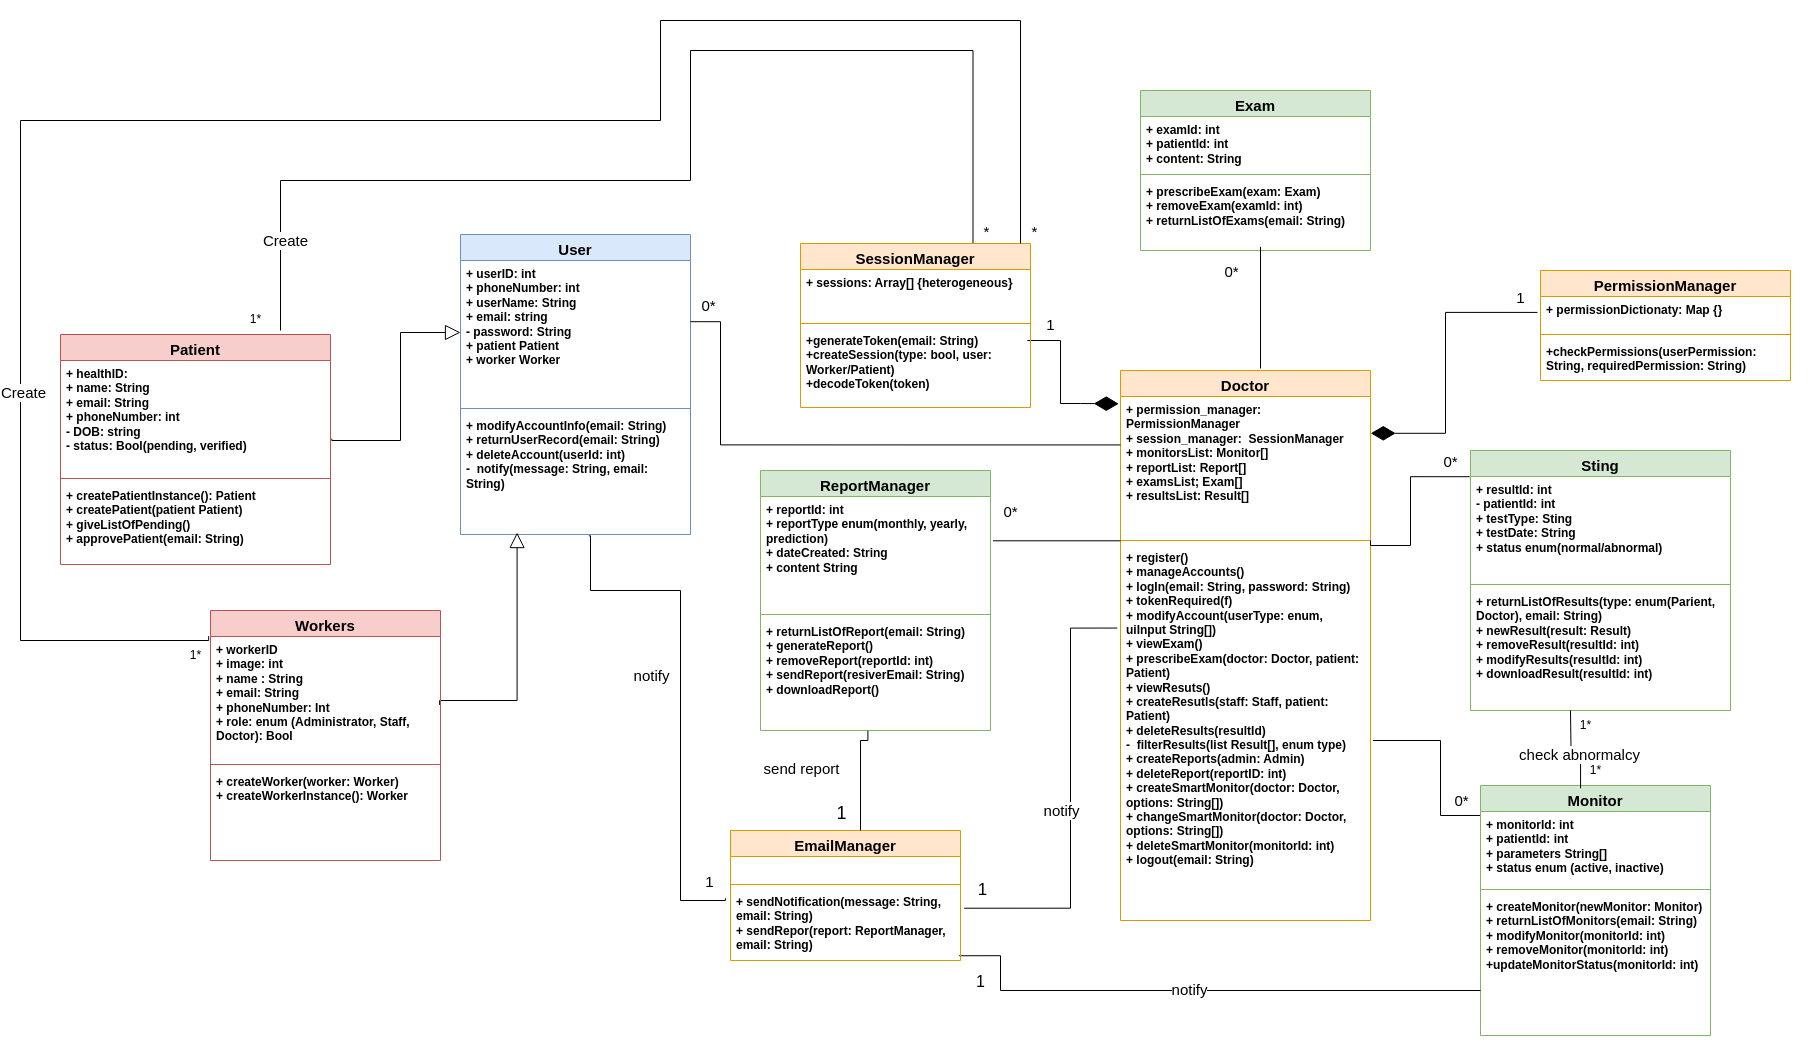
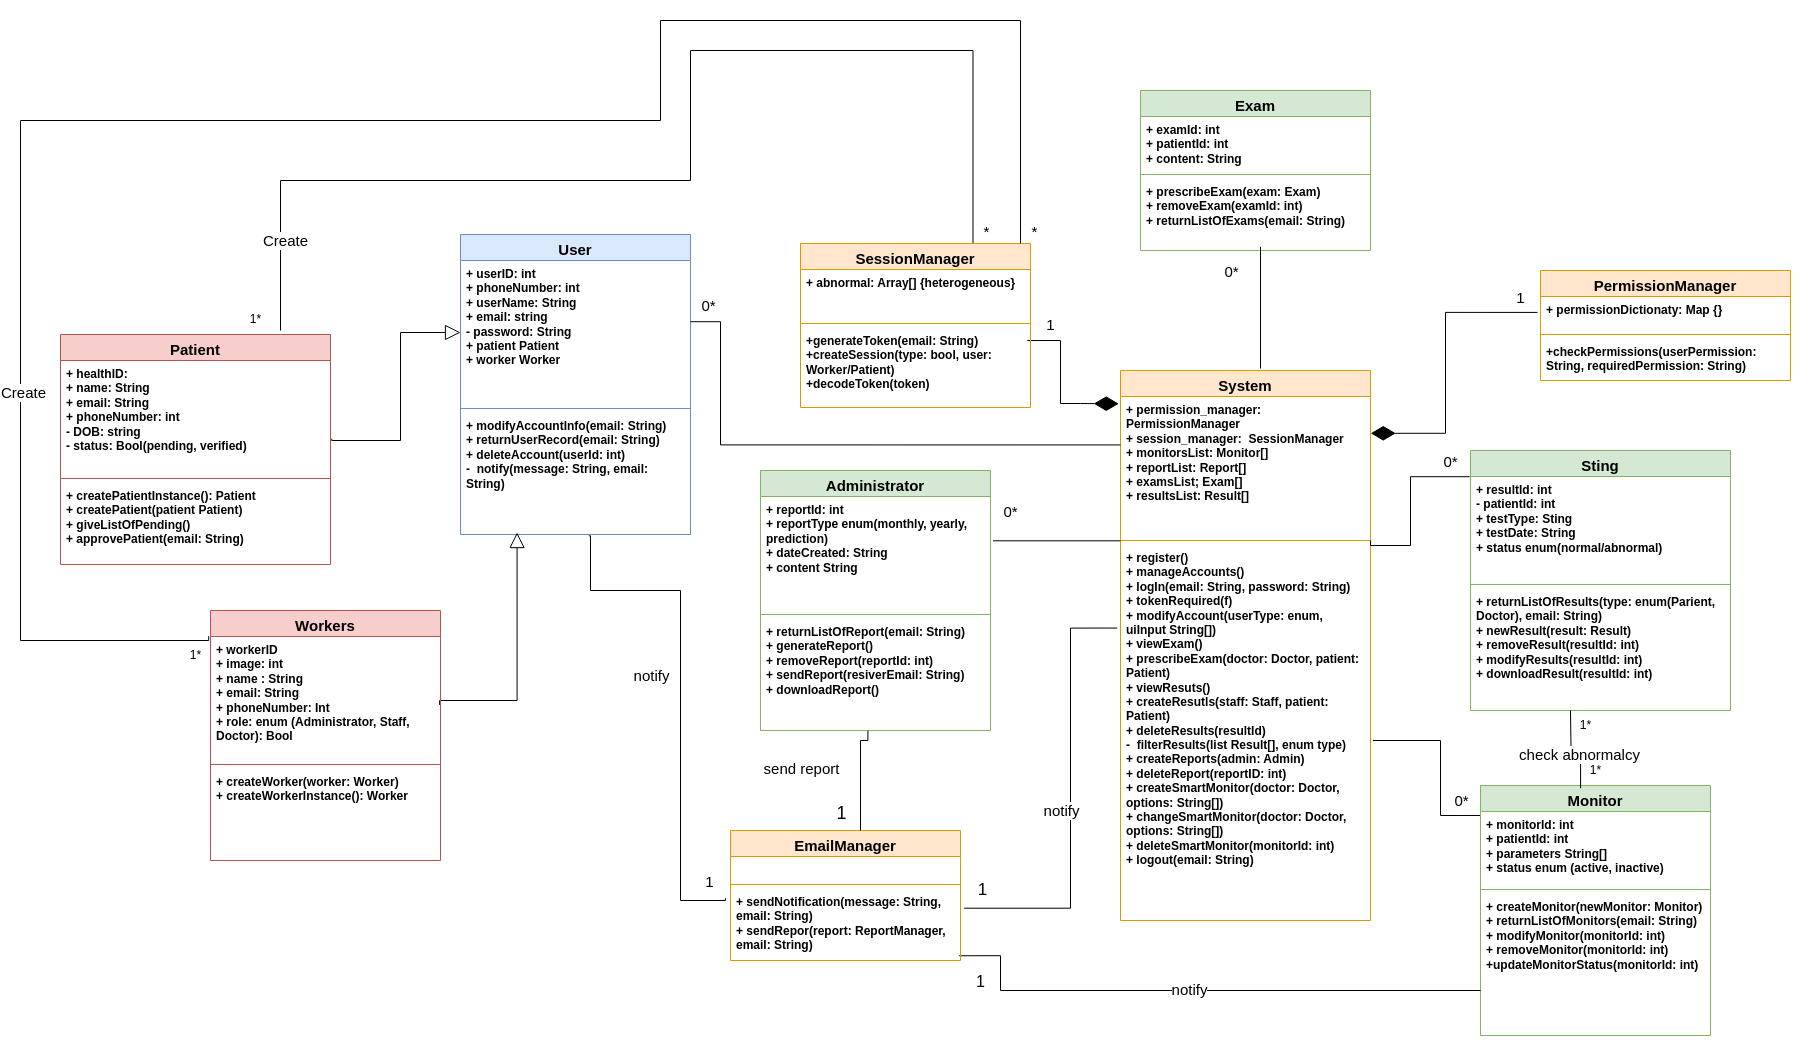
(916, 284) -> (916, 284)
(1246, 385) -> (1246, 385)
(876, 485) -> (876, 485)
